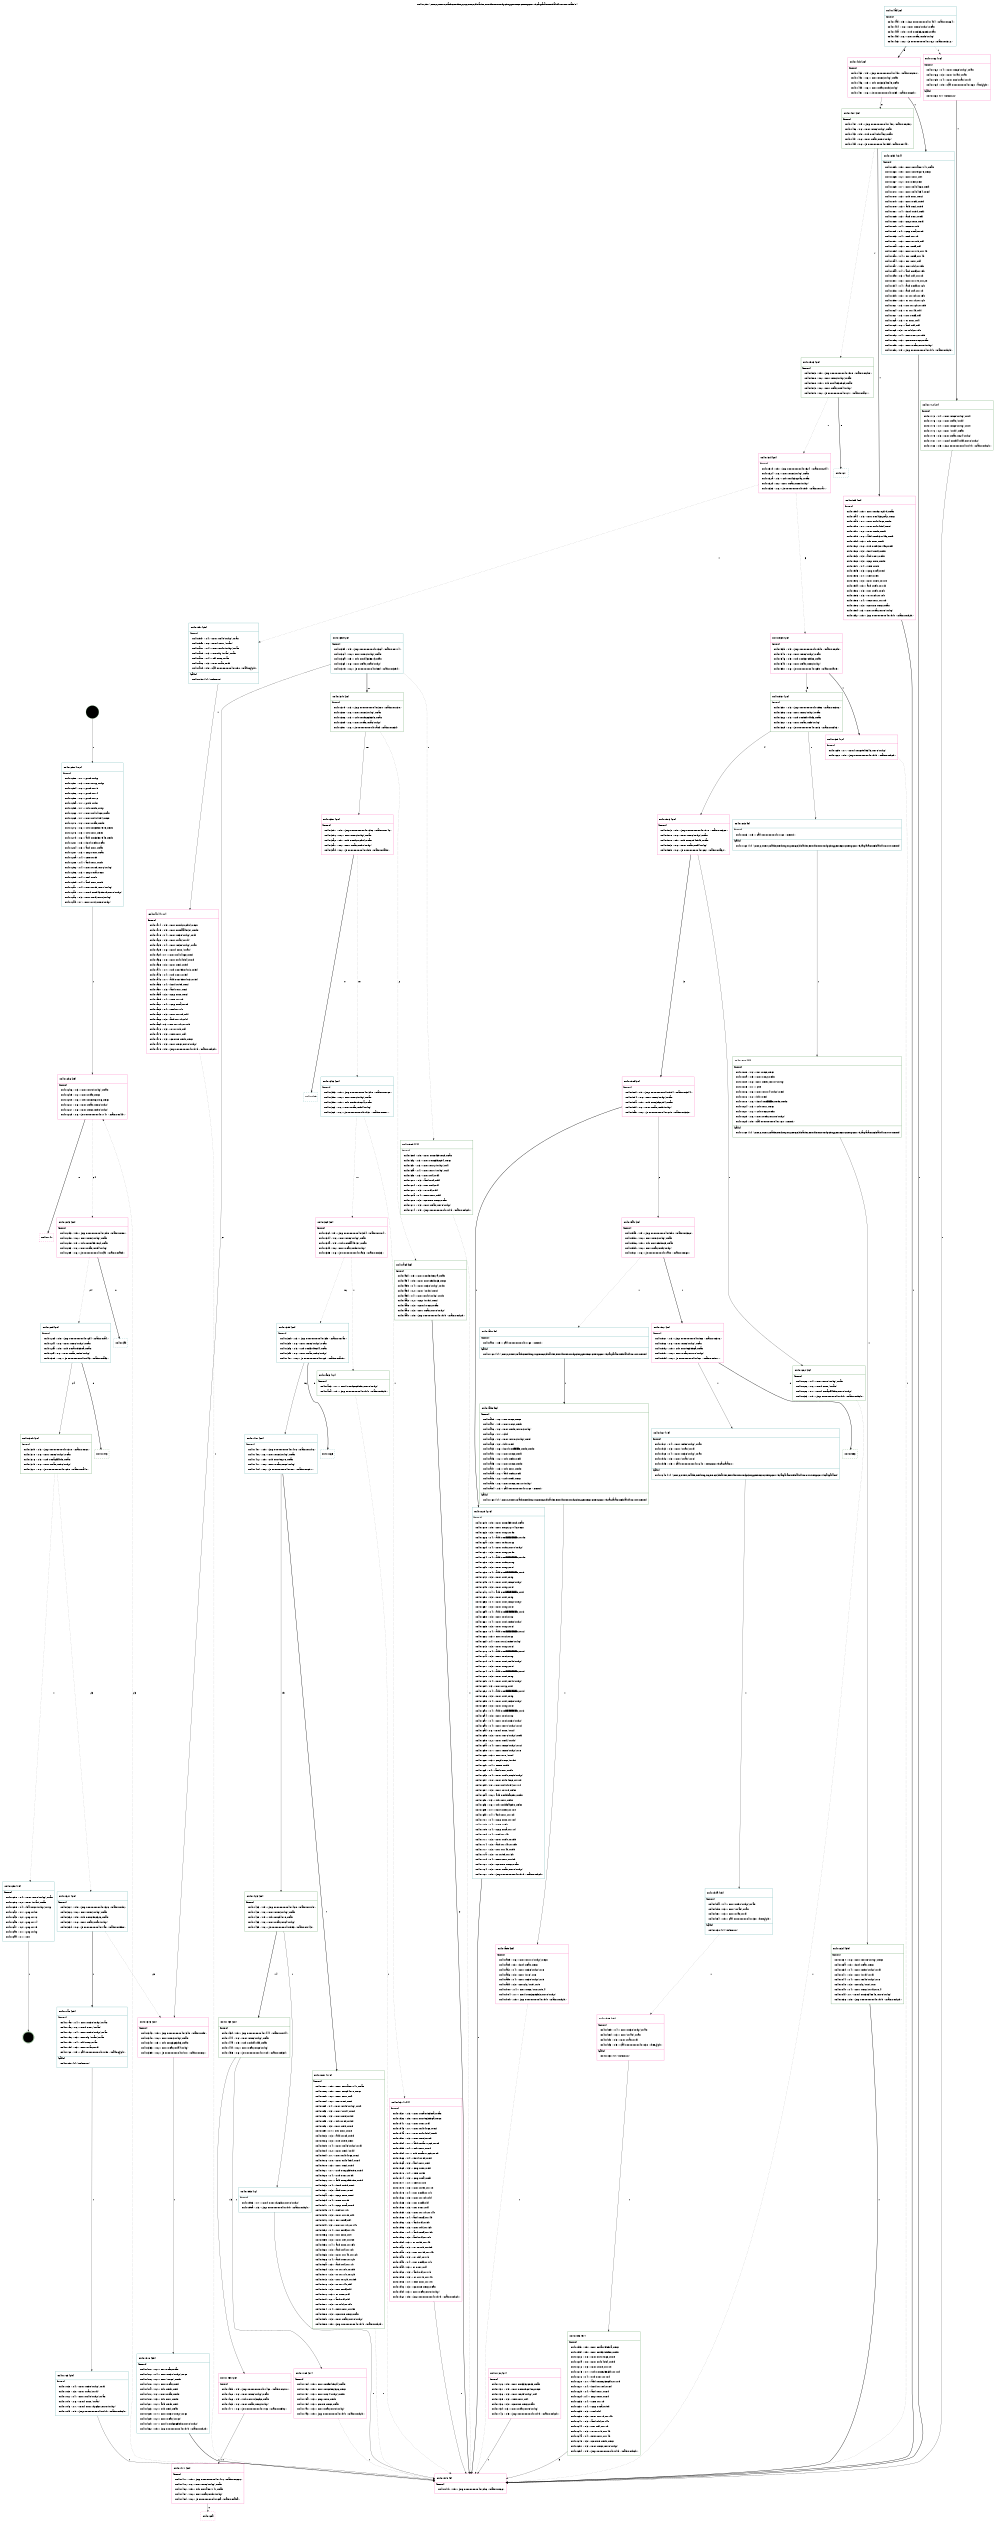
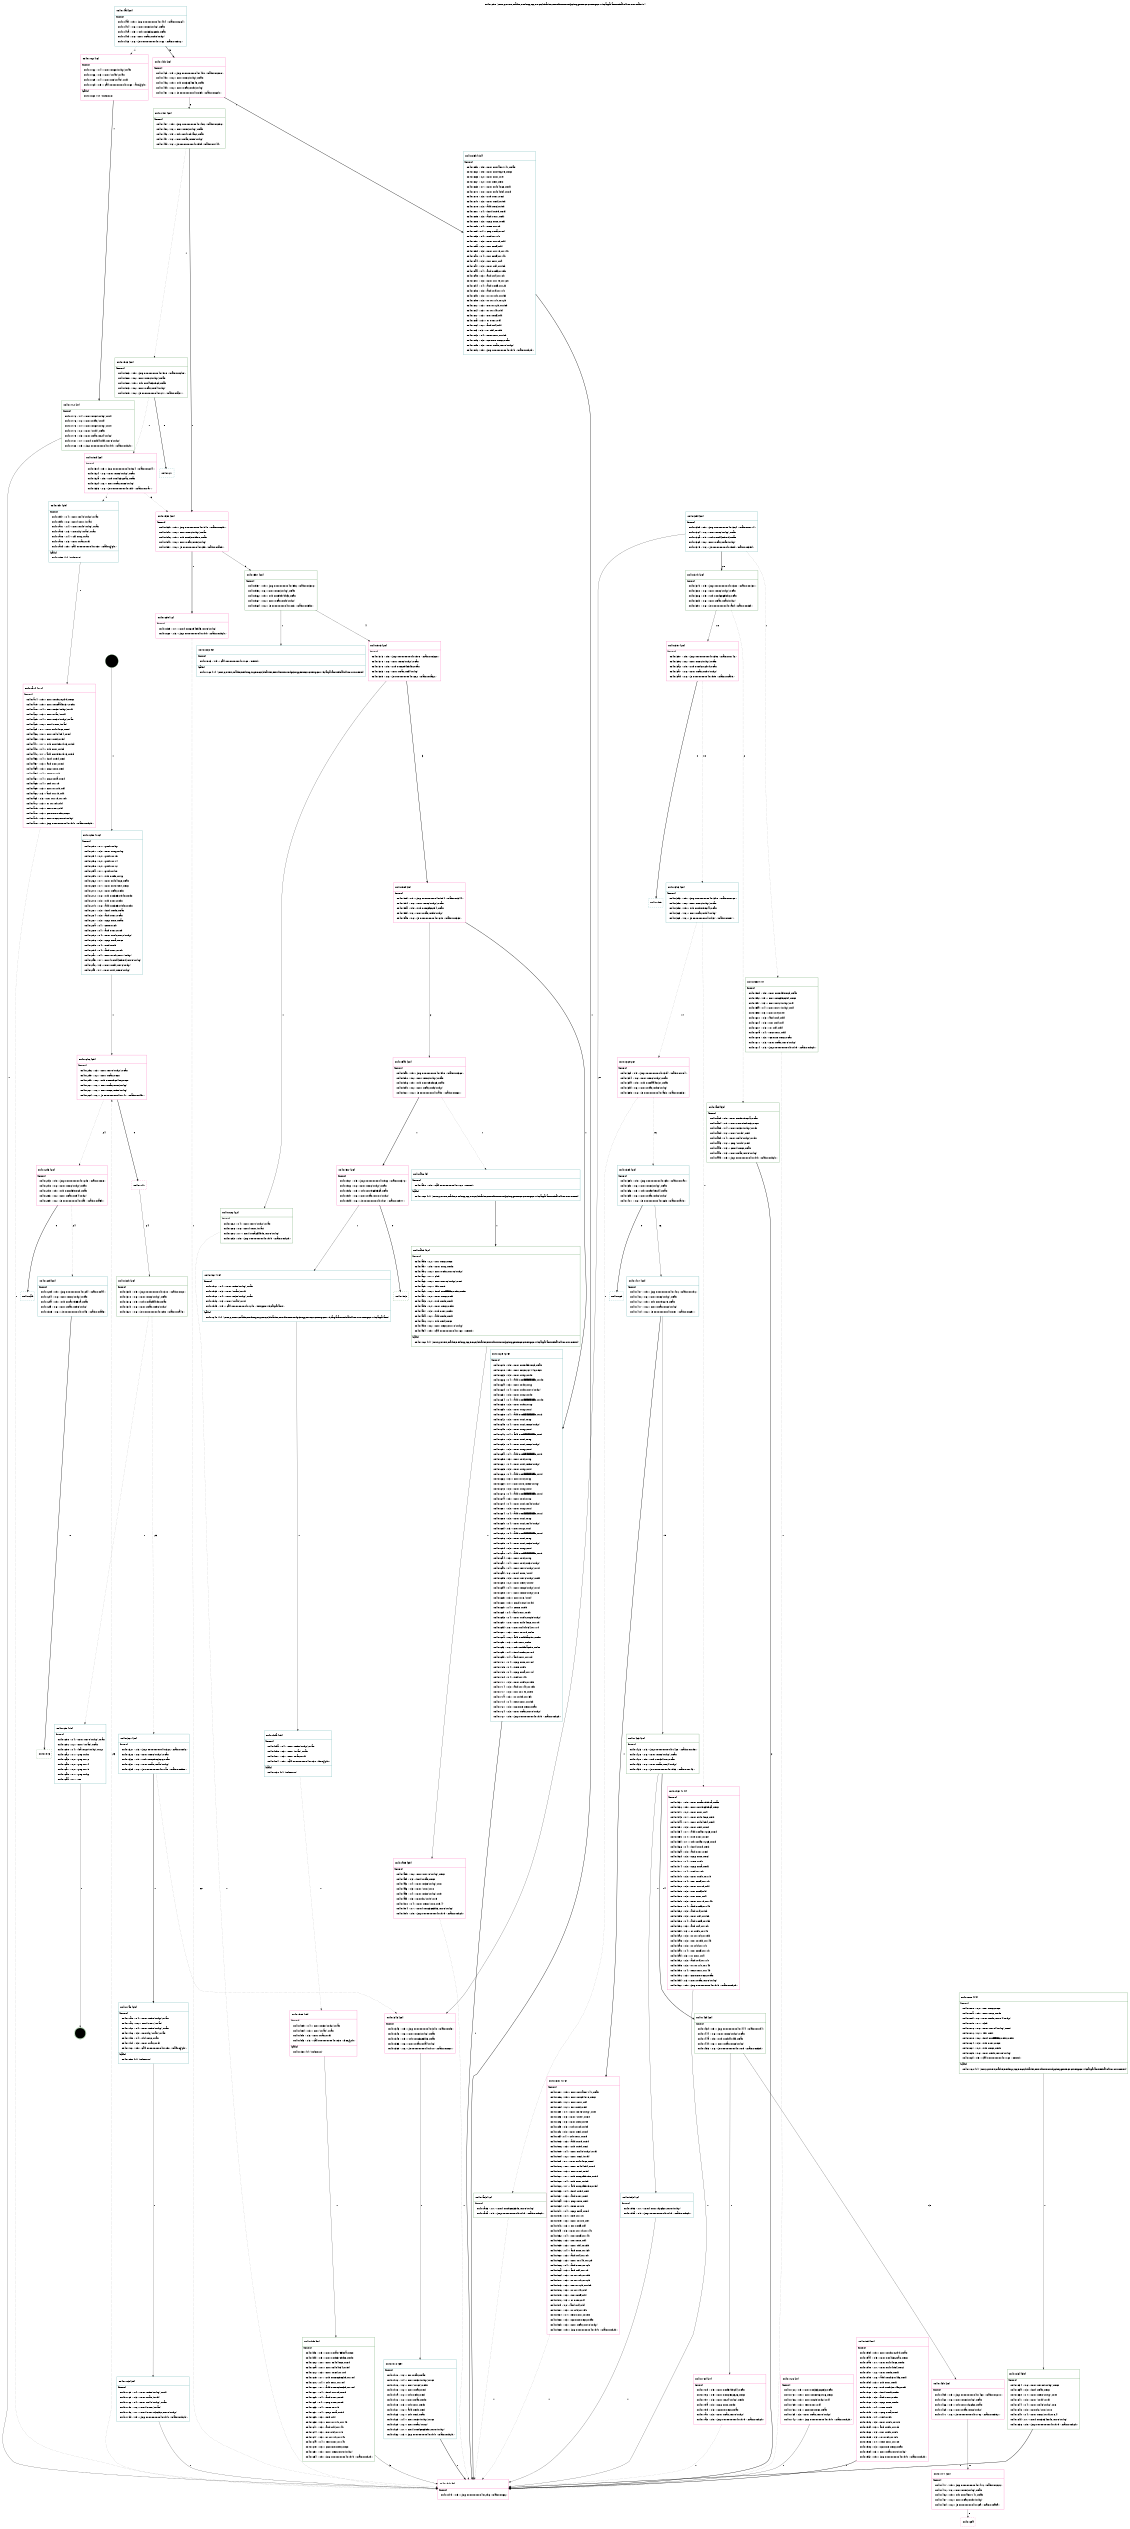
(879, 321) -> (191, 329)
(817, 953) -> none
(66, 1398) -> (144, 1232)
(348, 2200) -> (583, 2205)
